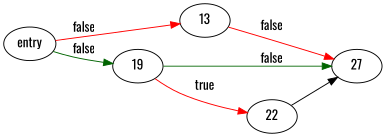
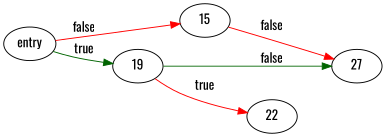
(205, 21) -> (205, 21)
(84, 50) -> (84, 50)
(310, 94) -> none
